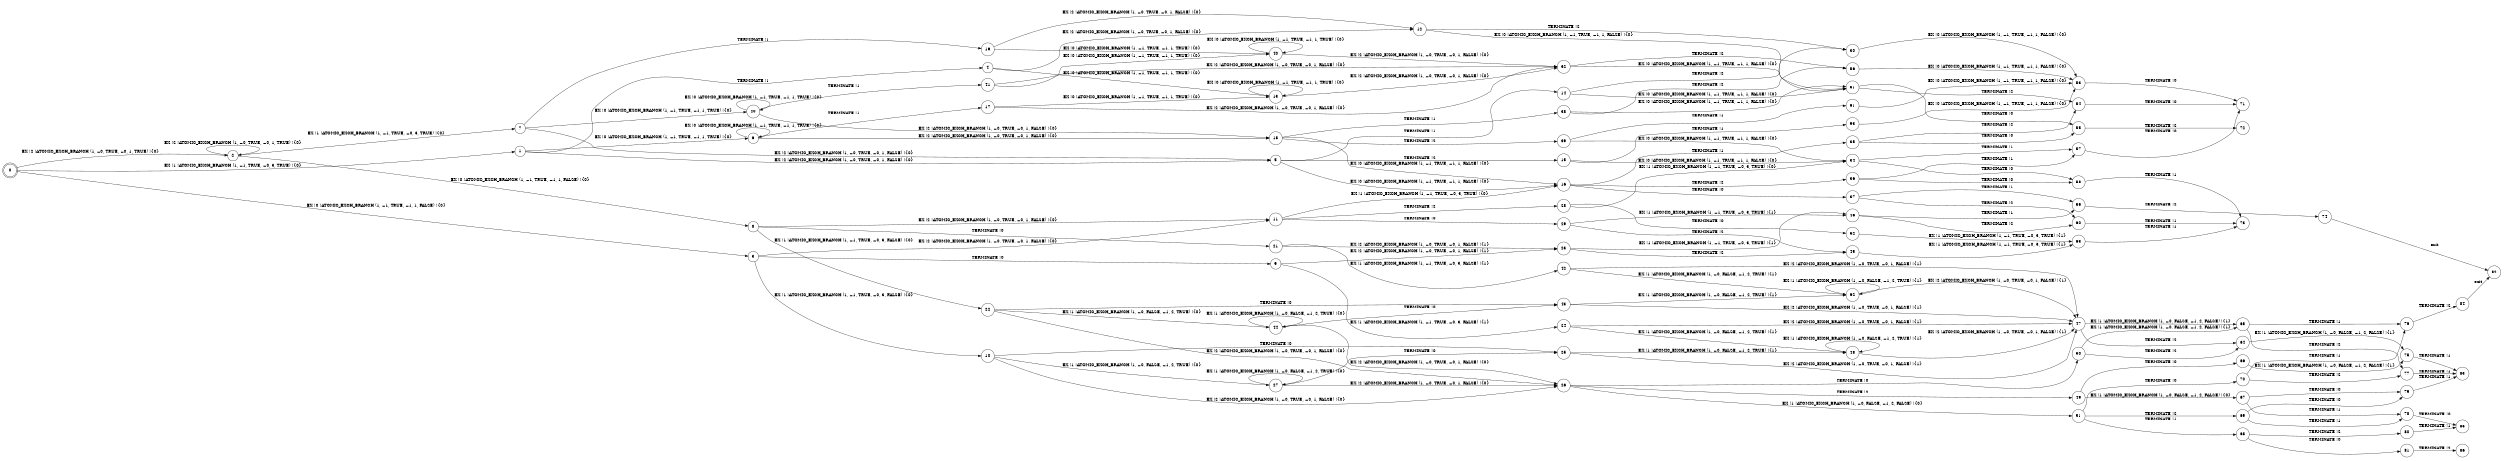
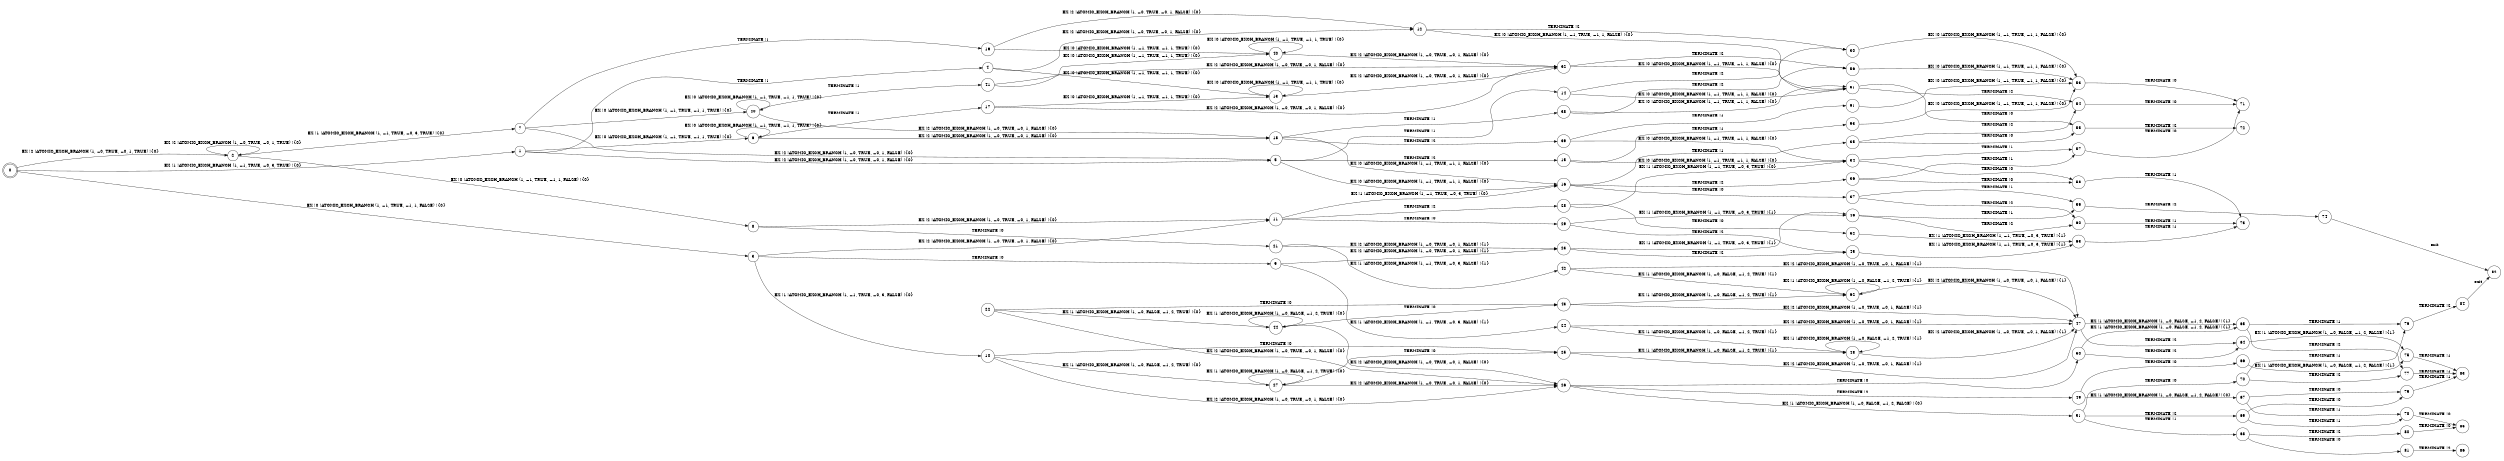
(864, 279) -> none
(2435, 426) -> (2435, 426)
